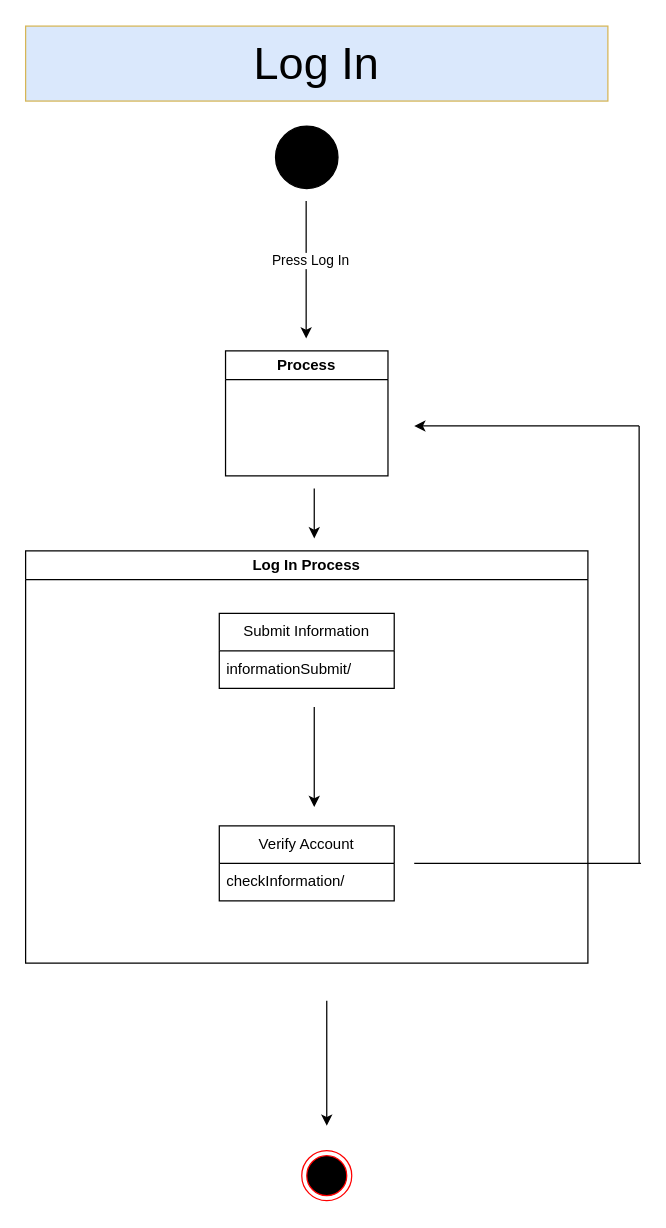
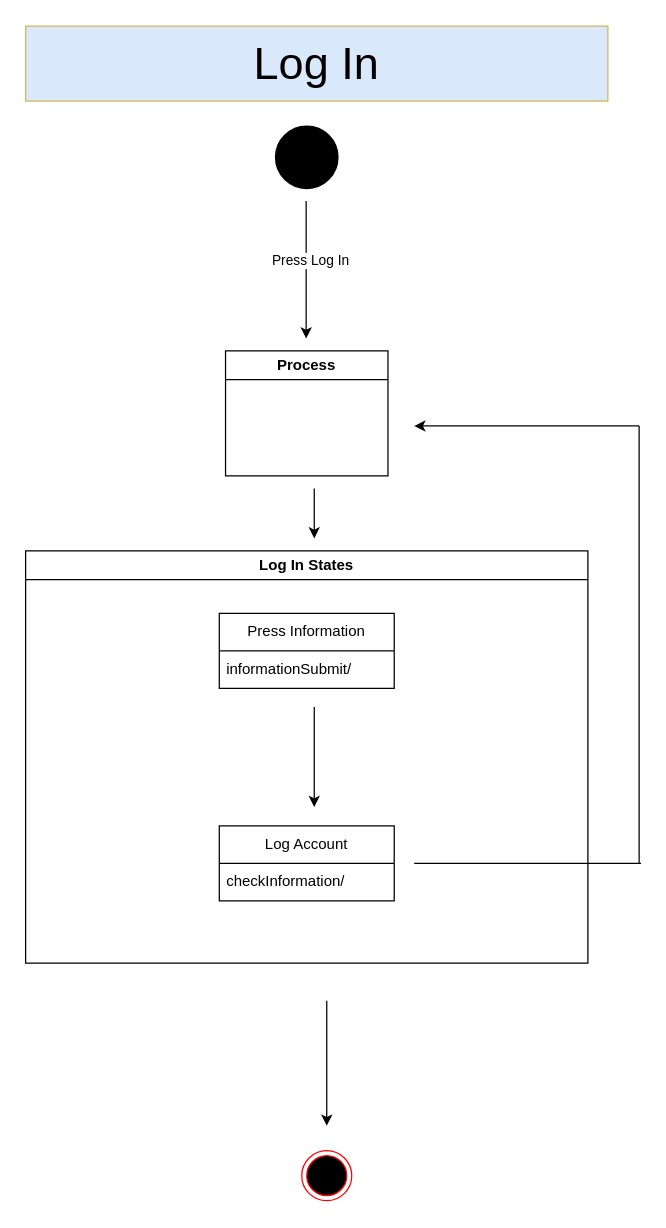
(307, 566) -> (307, 566)
(307, 632) -> (307, 632)
(307, 844) -> (307, 844)
